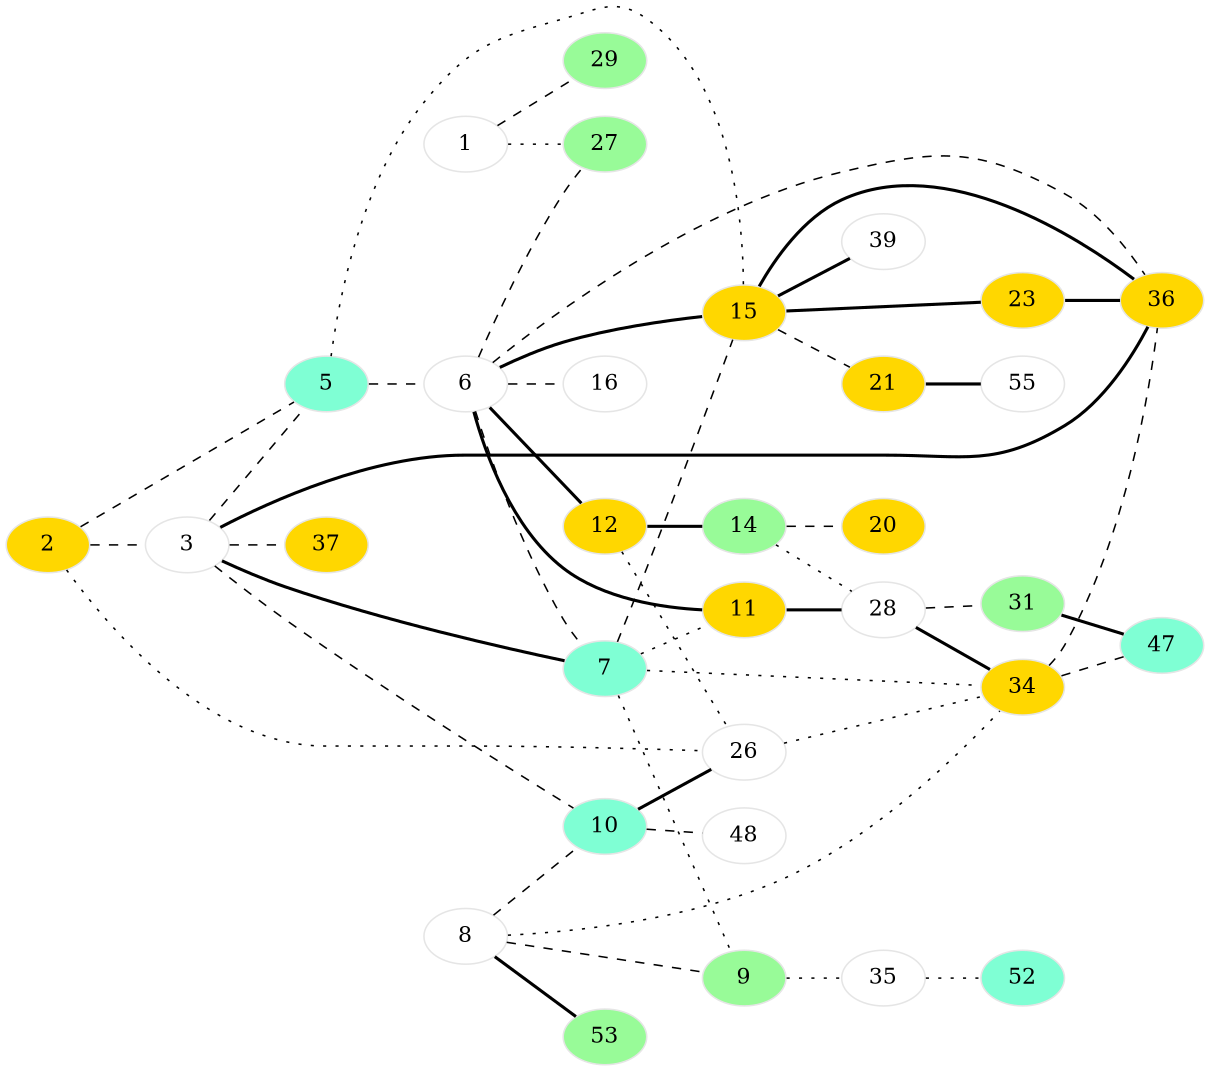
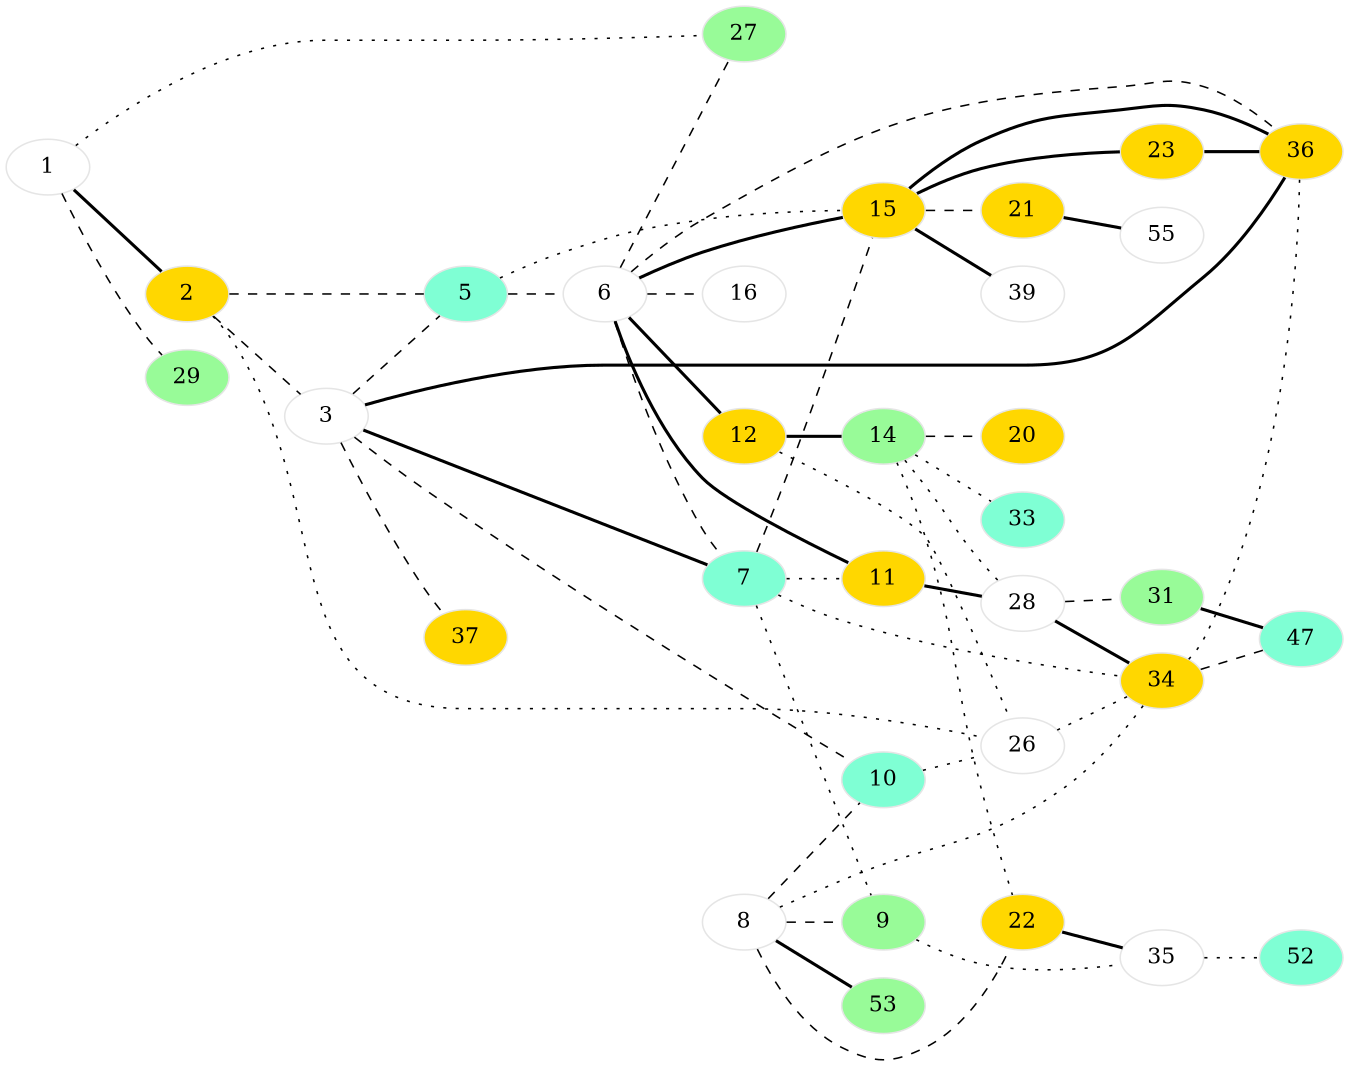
none -> (118, 231)
(1122, 503) -> (1273, 427)
none -> (1023, 520)
(675, 789) -> (953, 763)
(744, 836) -> none
none -> (1023, 922)
